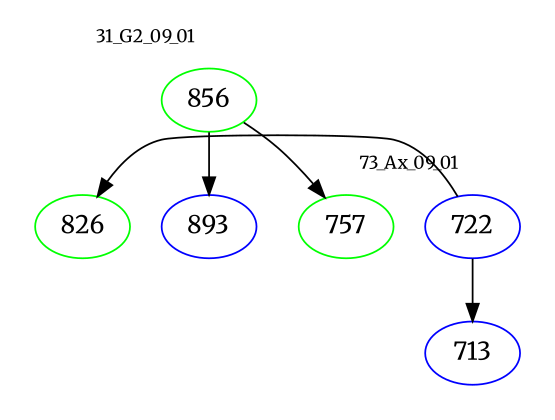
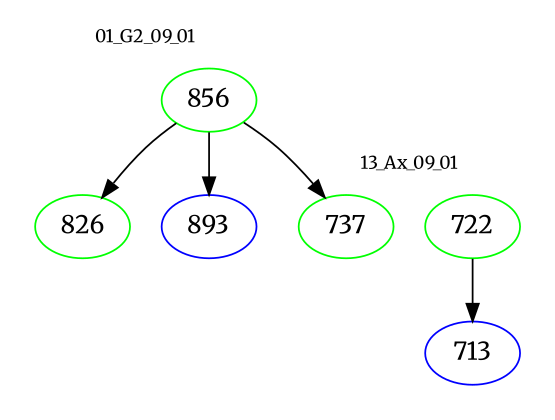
(146, 38) -> (146, 38)
(287, 135) -> (143, 151)
(409, 164) -> (409, 164)
(346, 227) -> (346, 227)
(473, 227) -> (473, 227)
